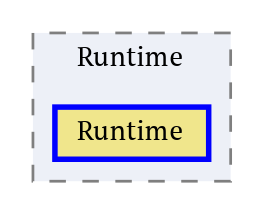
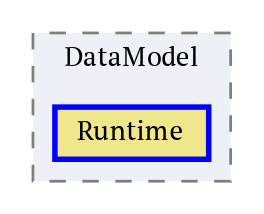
(132, 59) -> (132, 59)
